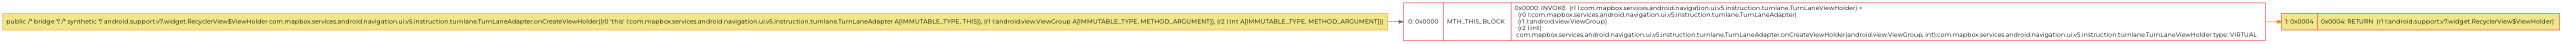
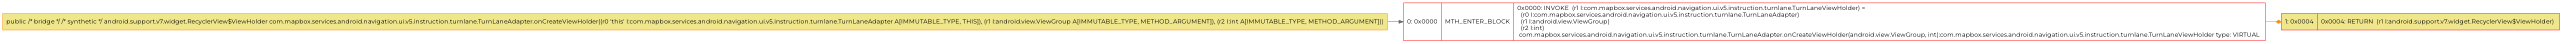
(1476, 22) -> (1478, 22)
